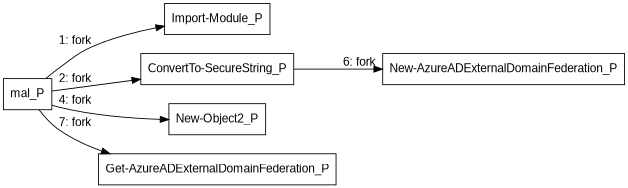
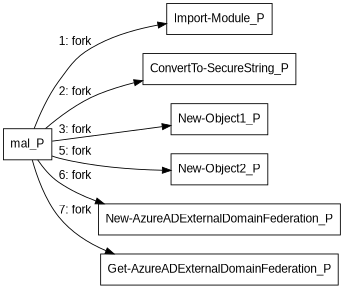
(334, 69) -> (63, 185)
(75, 101) -> (75, 152)
none -> (219, 119)
